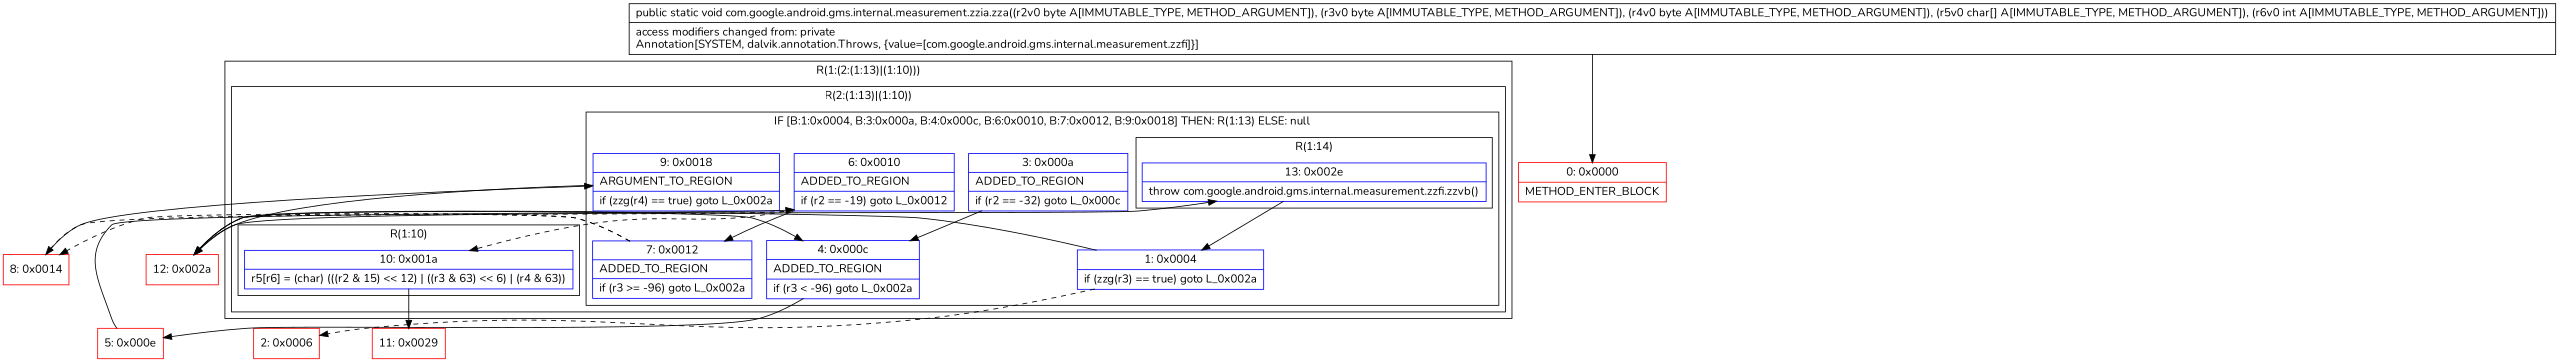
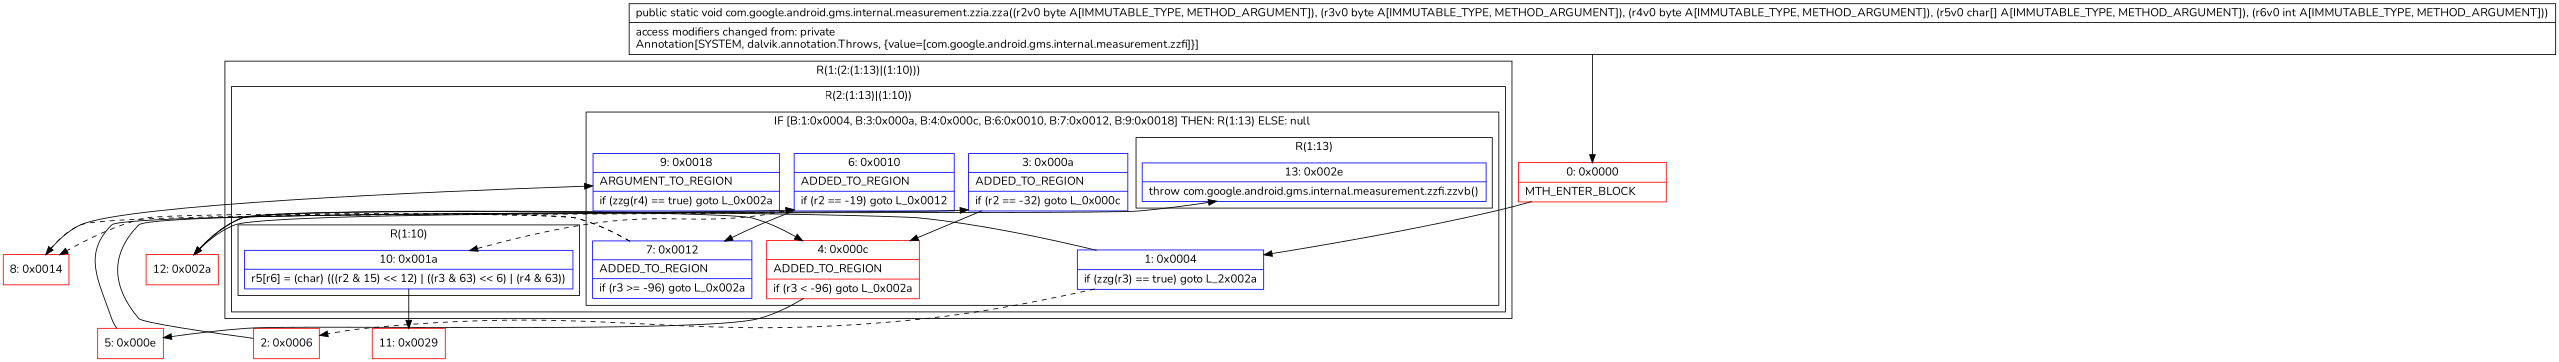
(1314, 147) -> (1314, 147)
(1592, 192) -> (1581, 192)
(342, 202) -> none
none -> (439, 214)
(1246, 224) -> (1403, 231)
(843, 270) -> (843, 270)
(1171, 279) -> (1171, 279)
